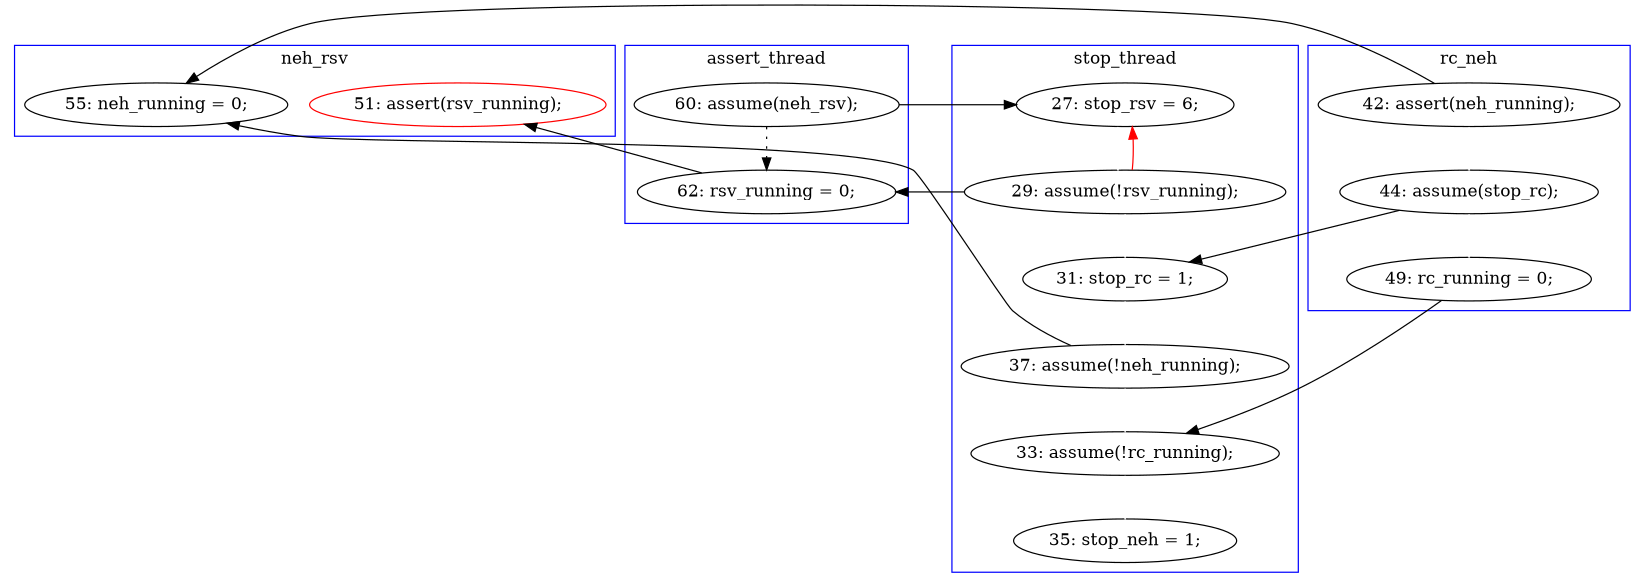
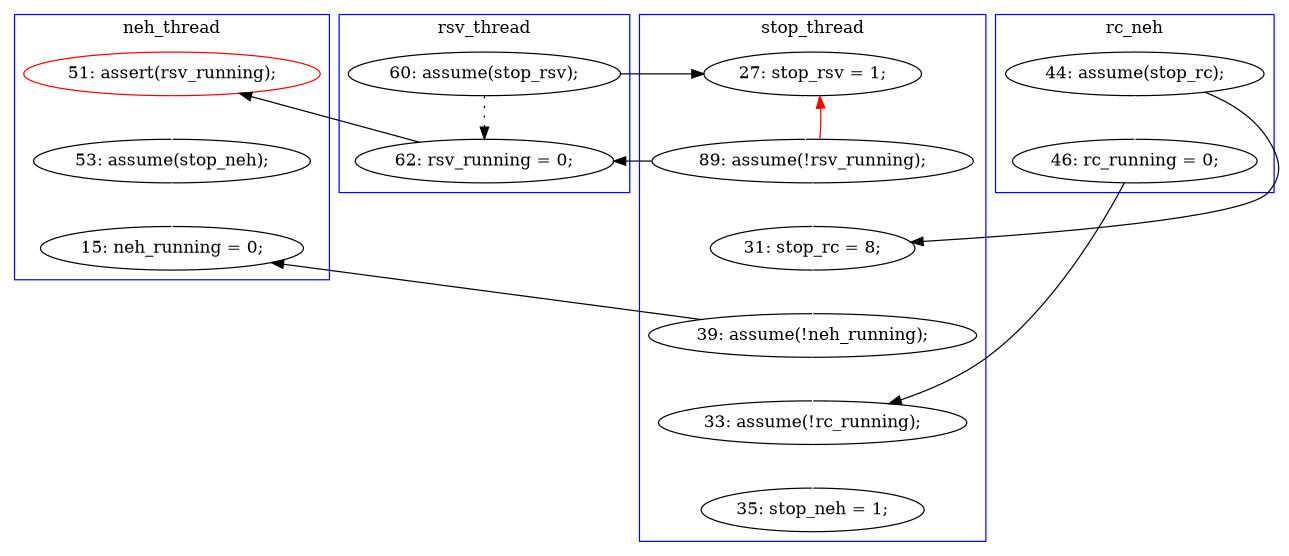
(315, 59) -> (172, 28)
(767, 59) -> (484, 28)
(156, 105) -> (172, 248)
(767, 105) -> (484, 74)
(1125, 105) -> (813, 74)
(1469, 105) -> none
none -> (172, 161)
(1125, 192) -> (813, 161)
(1125, 279) -> (813, 248)
(1469, 279) -> (1135, 161)
(1125, 366) -> (813, 335)
